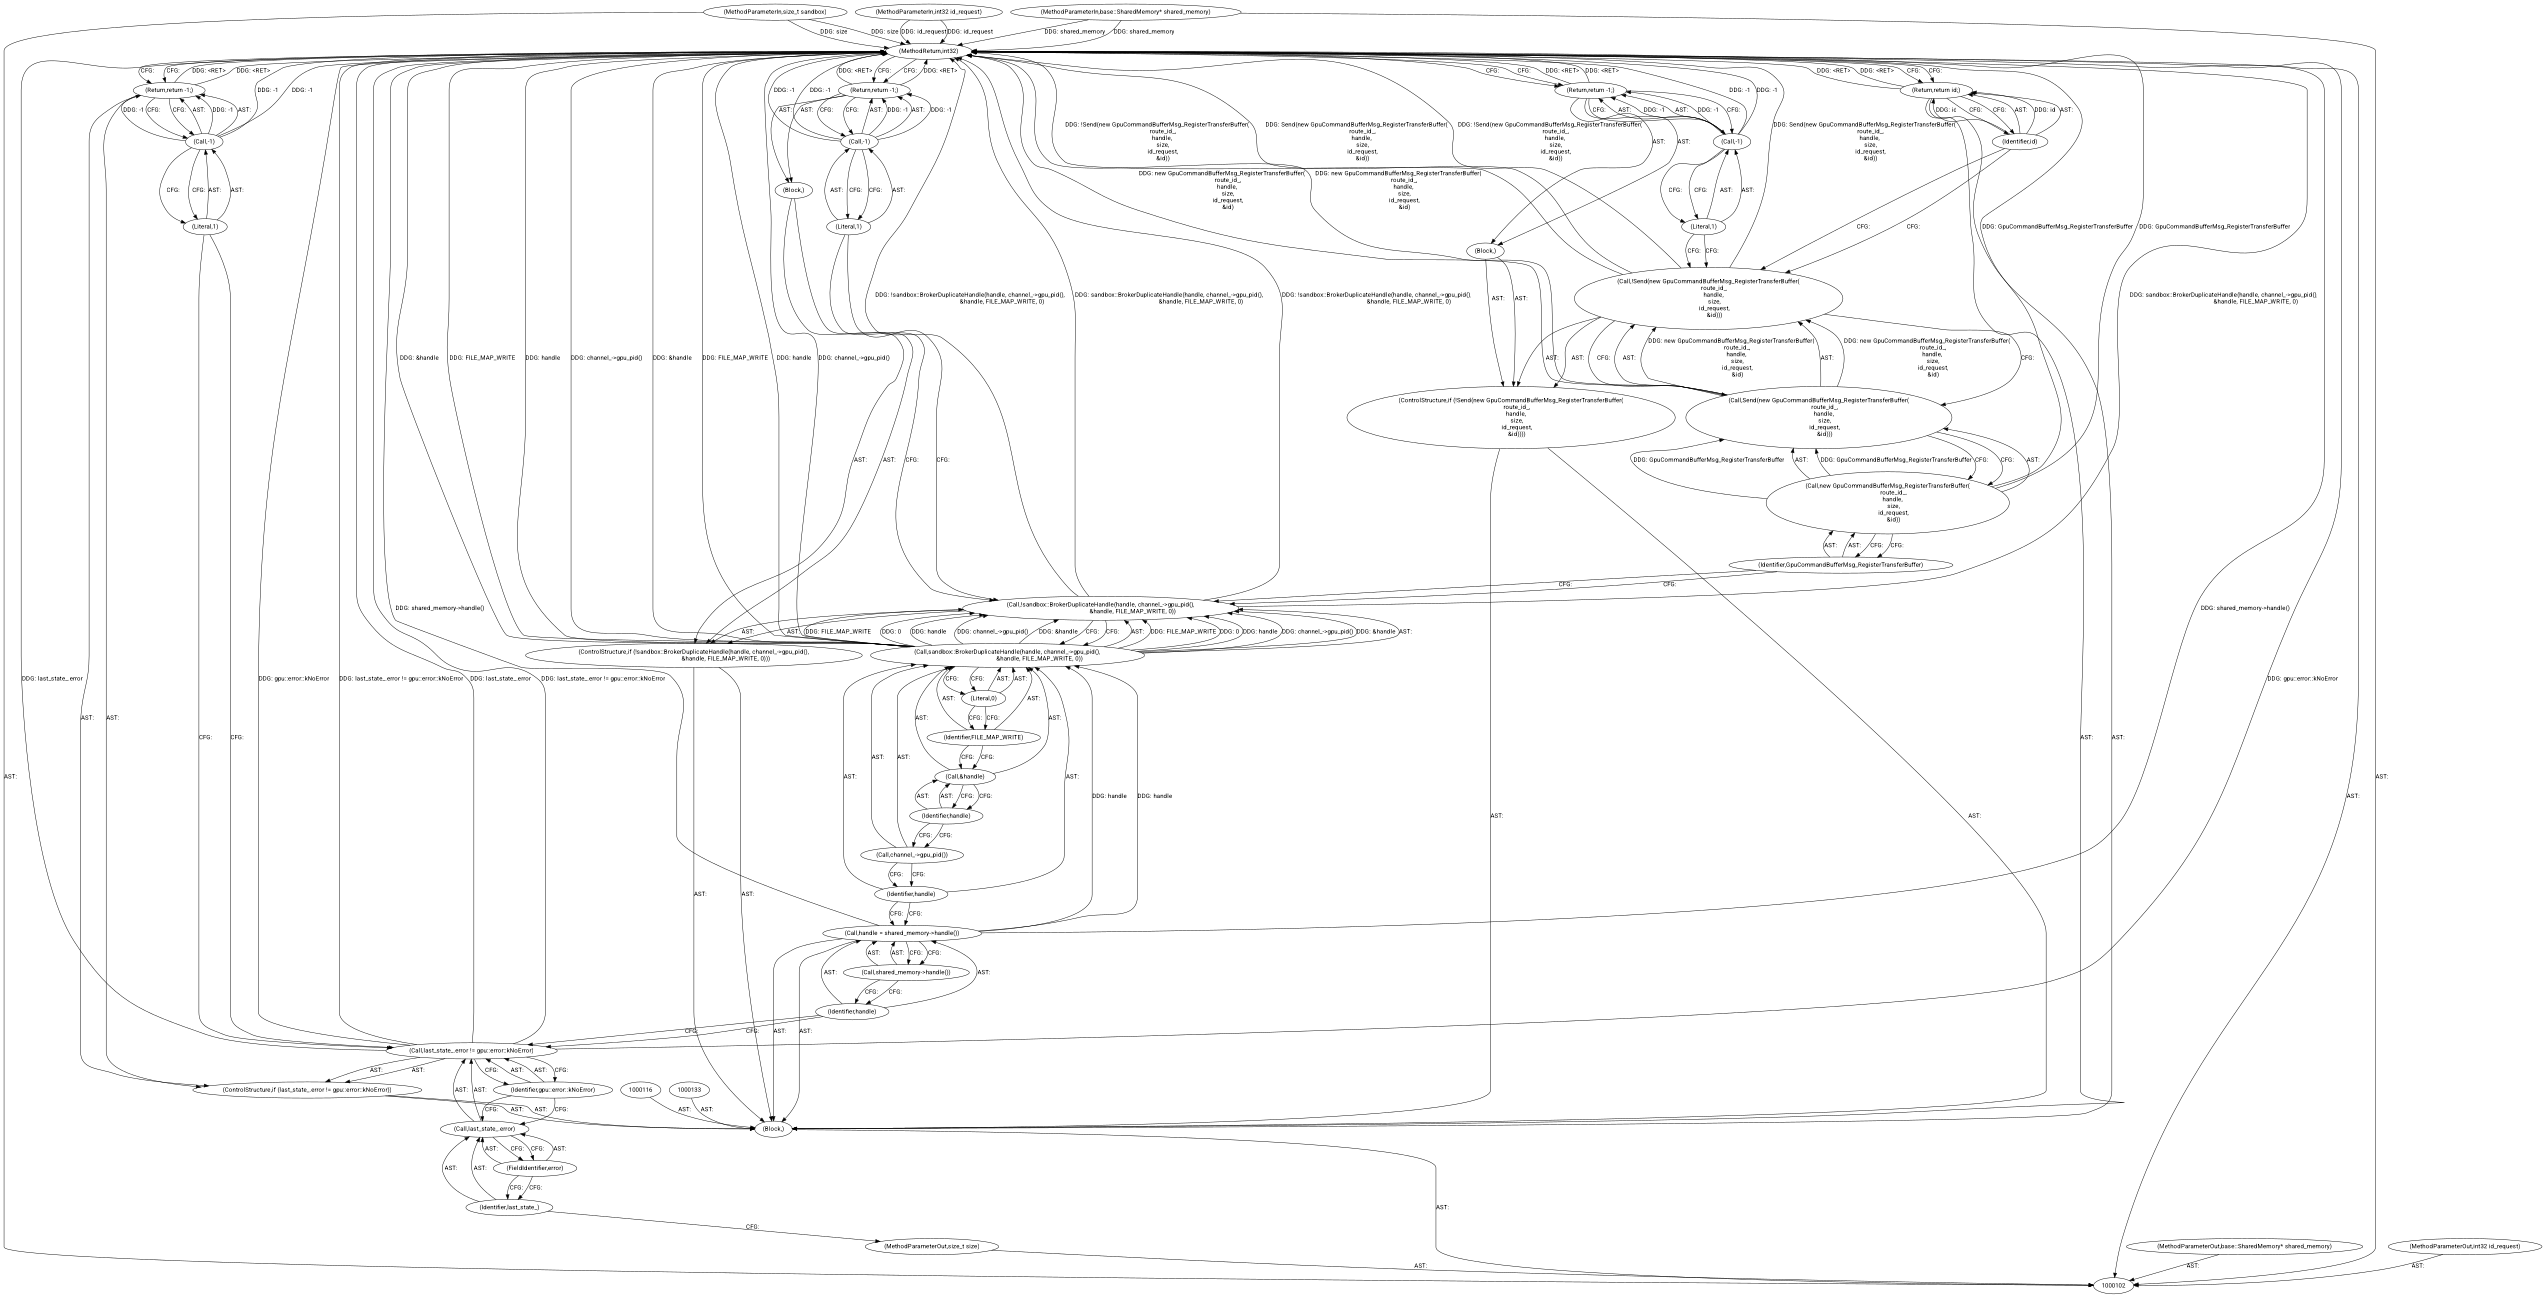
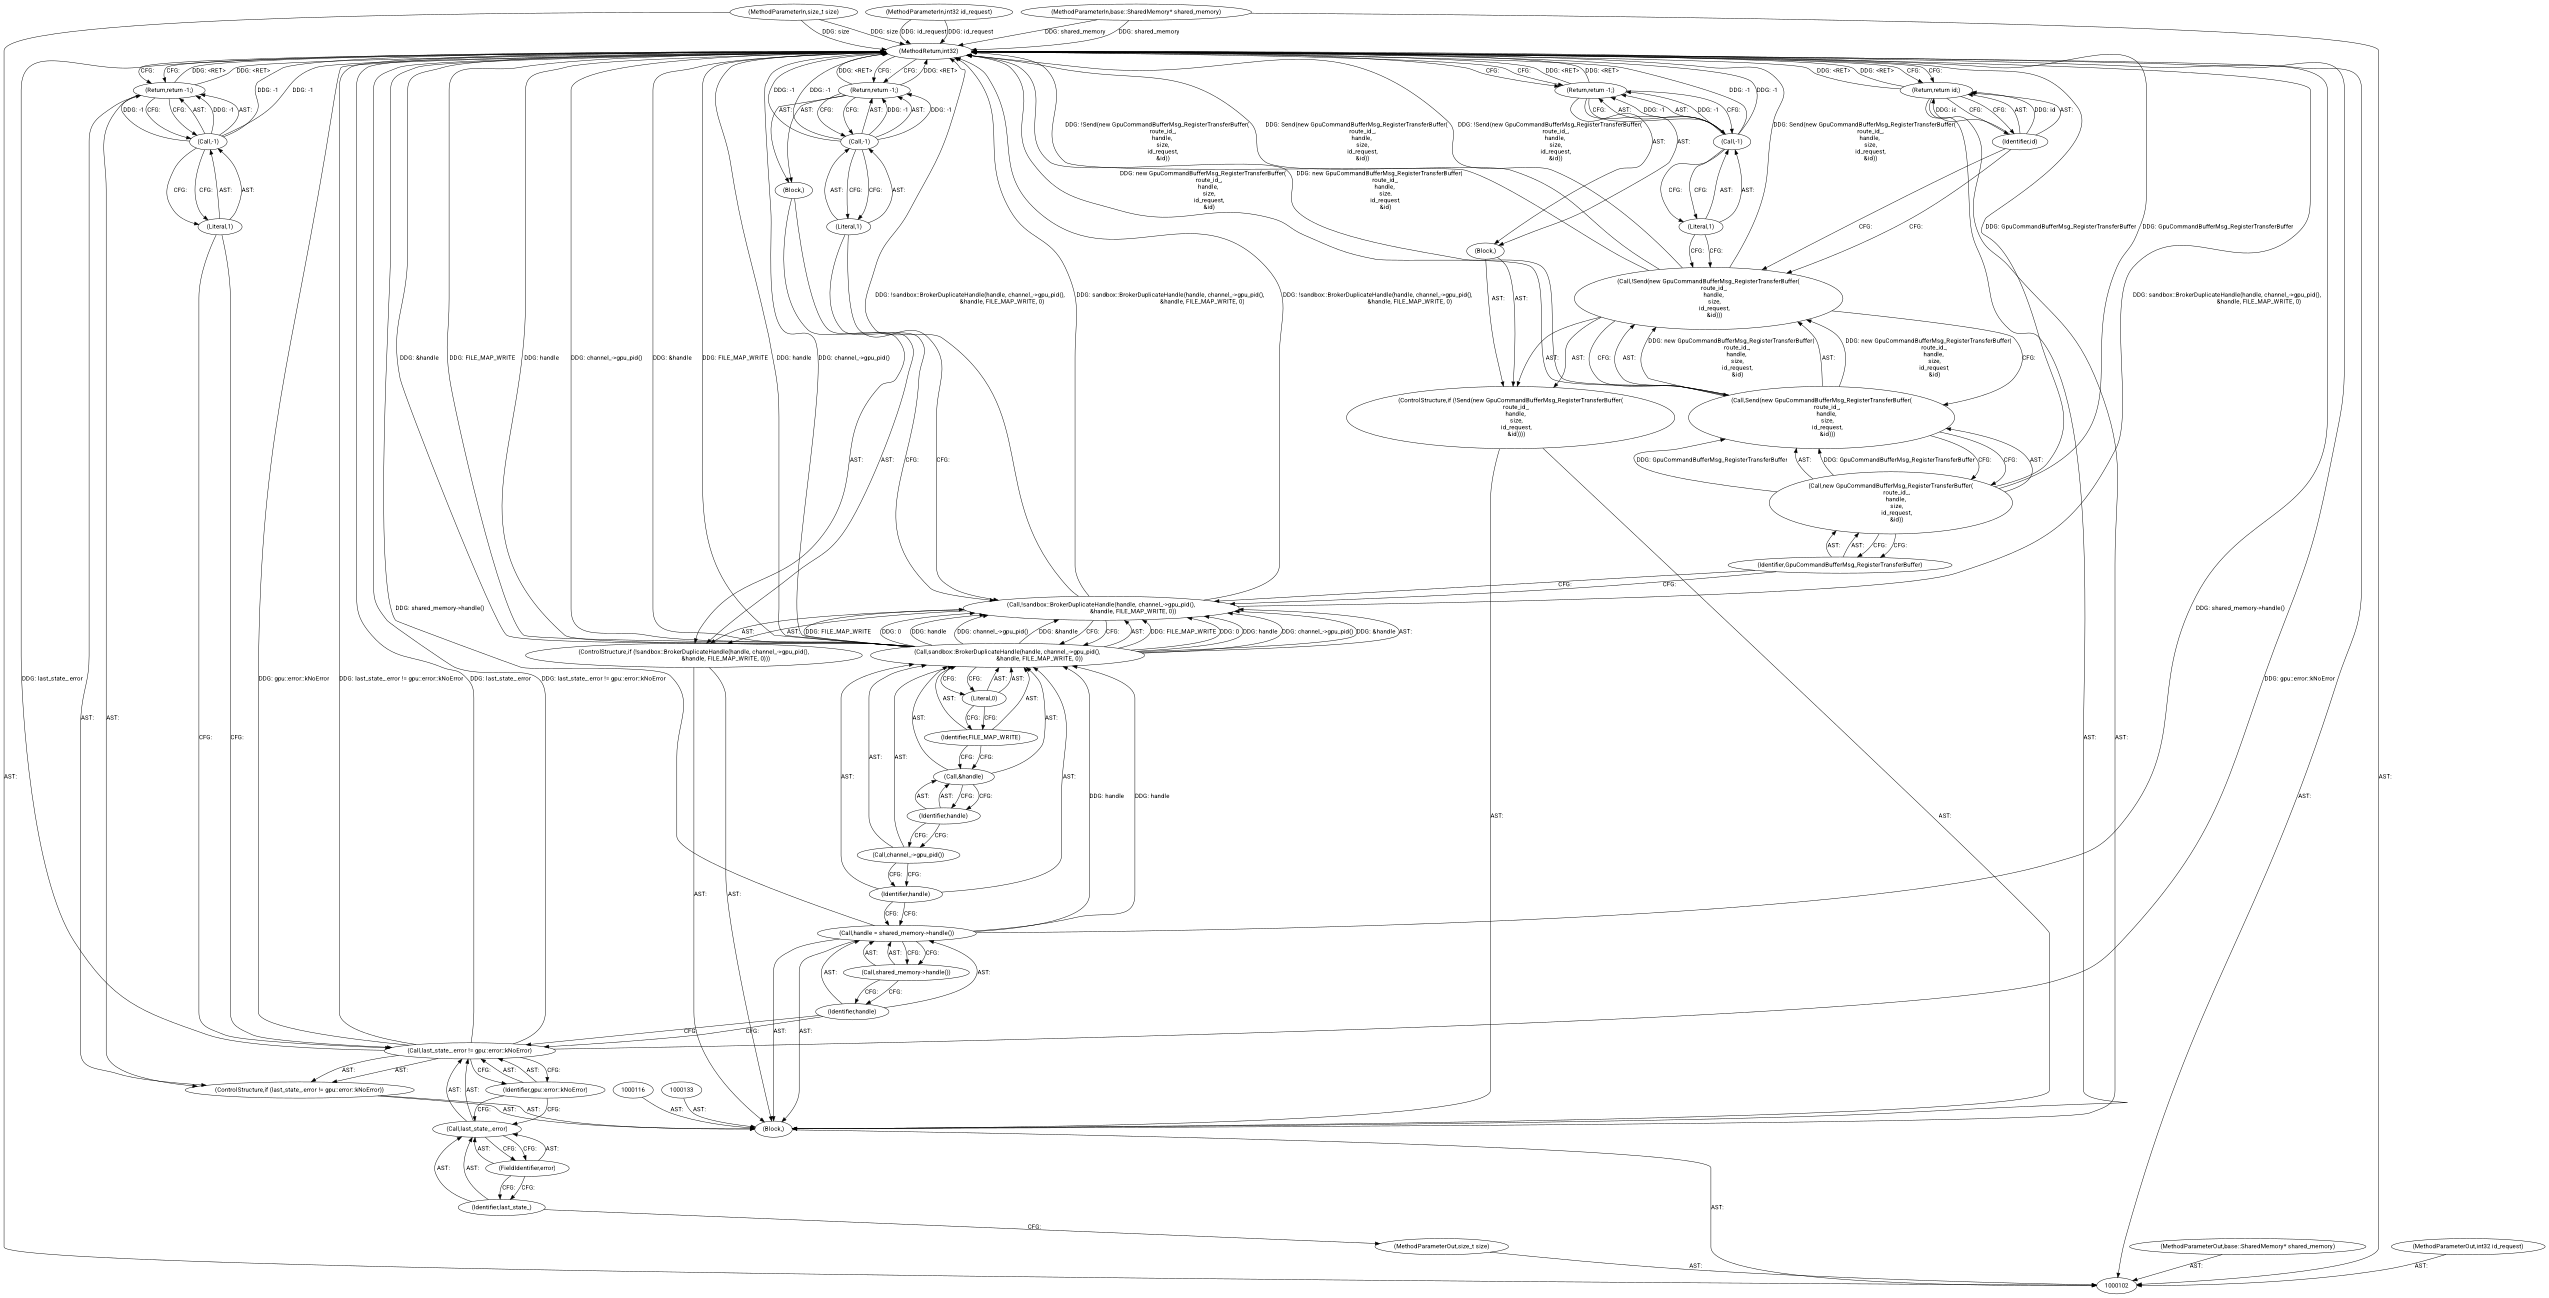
(775, 12) -> (794, 12)
